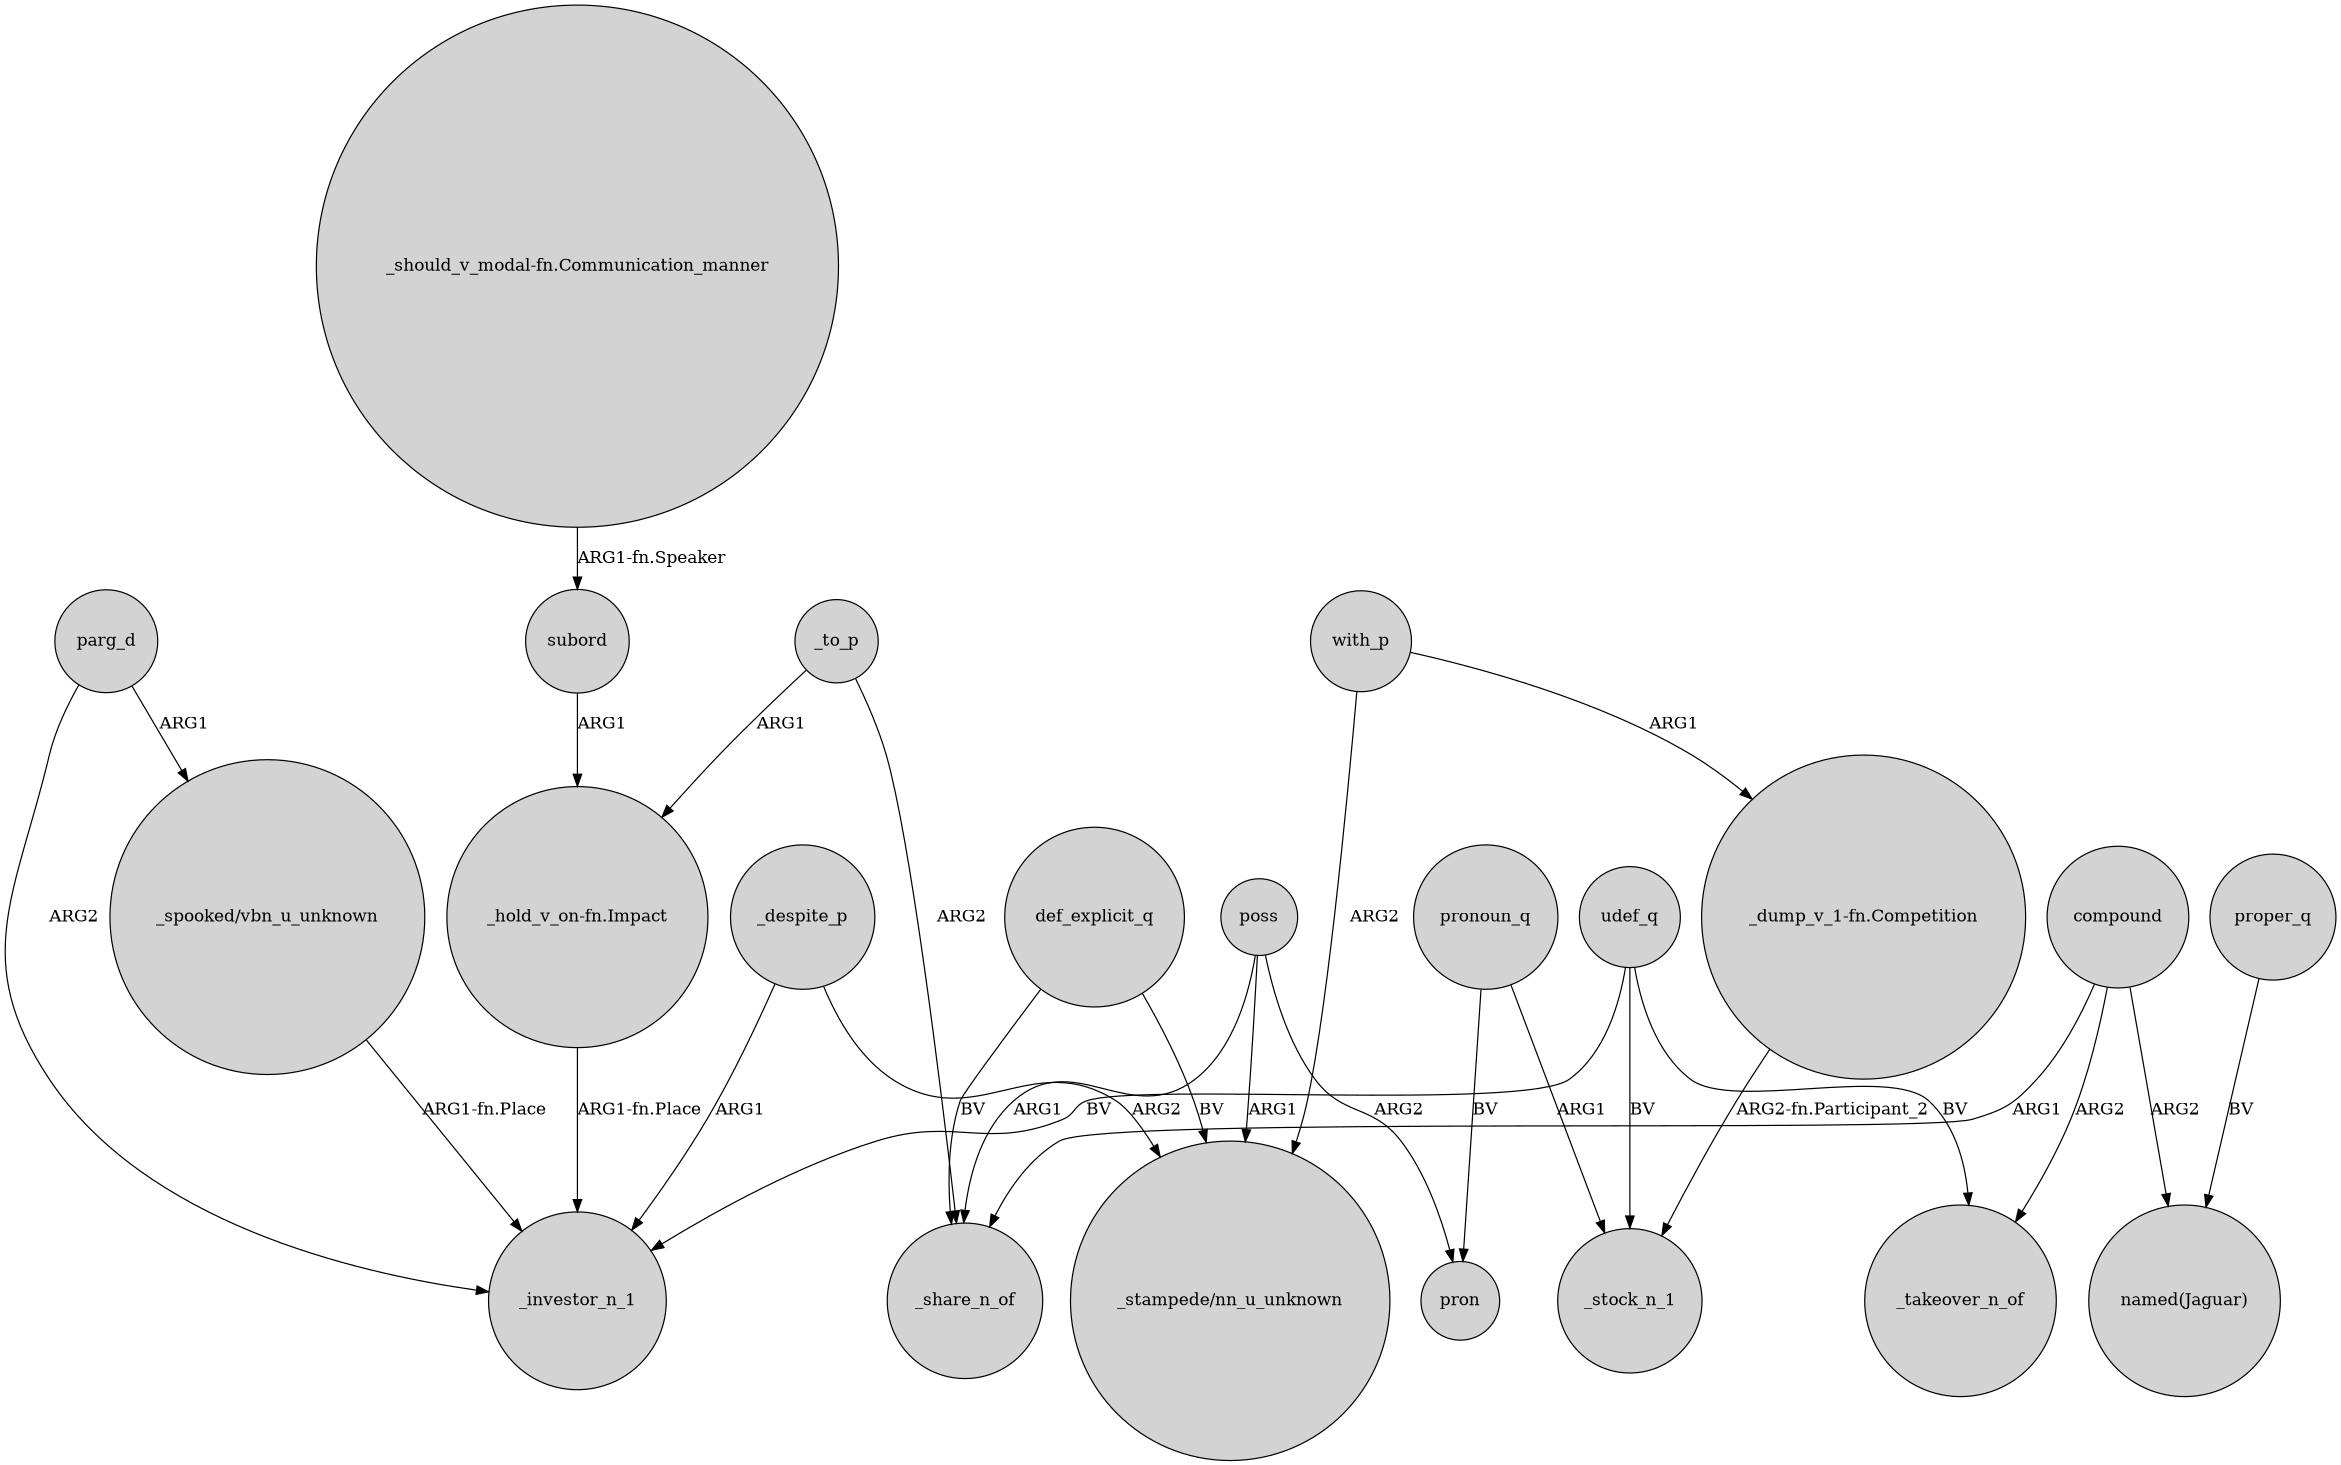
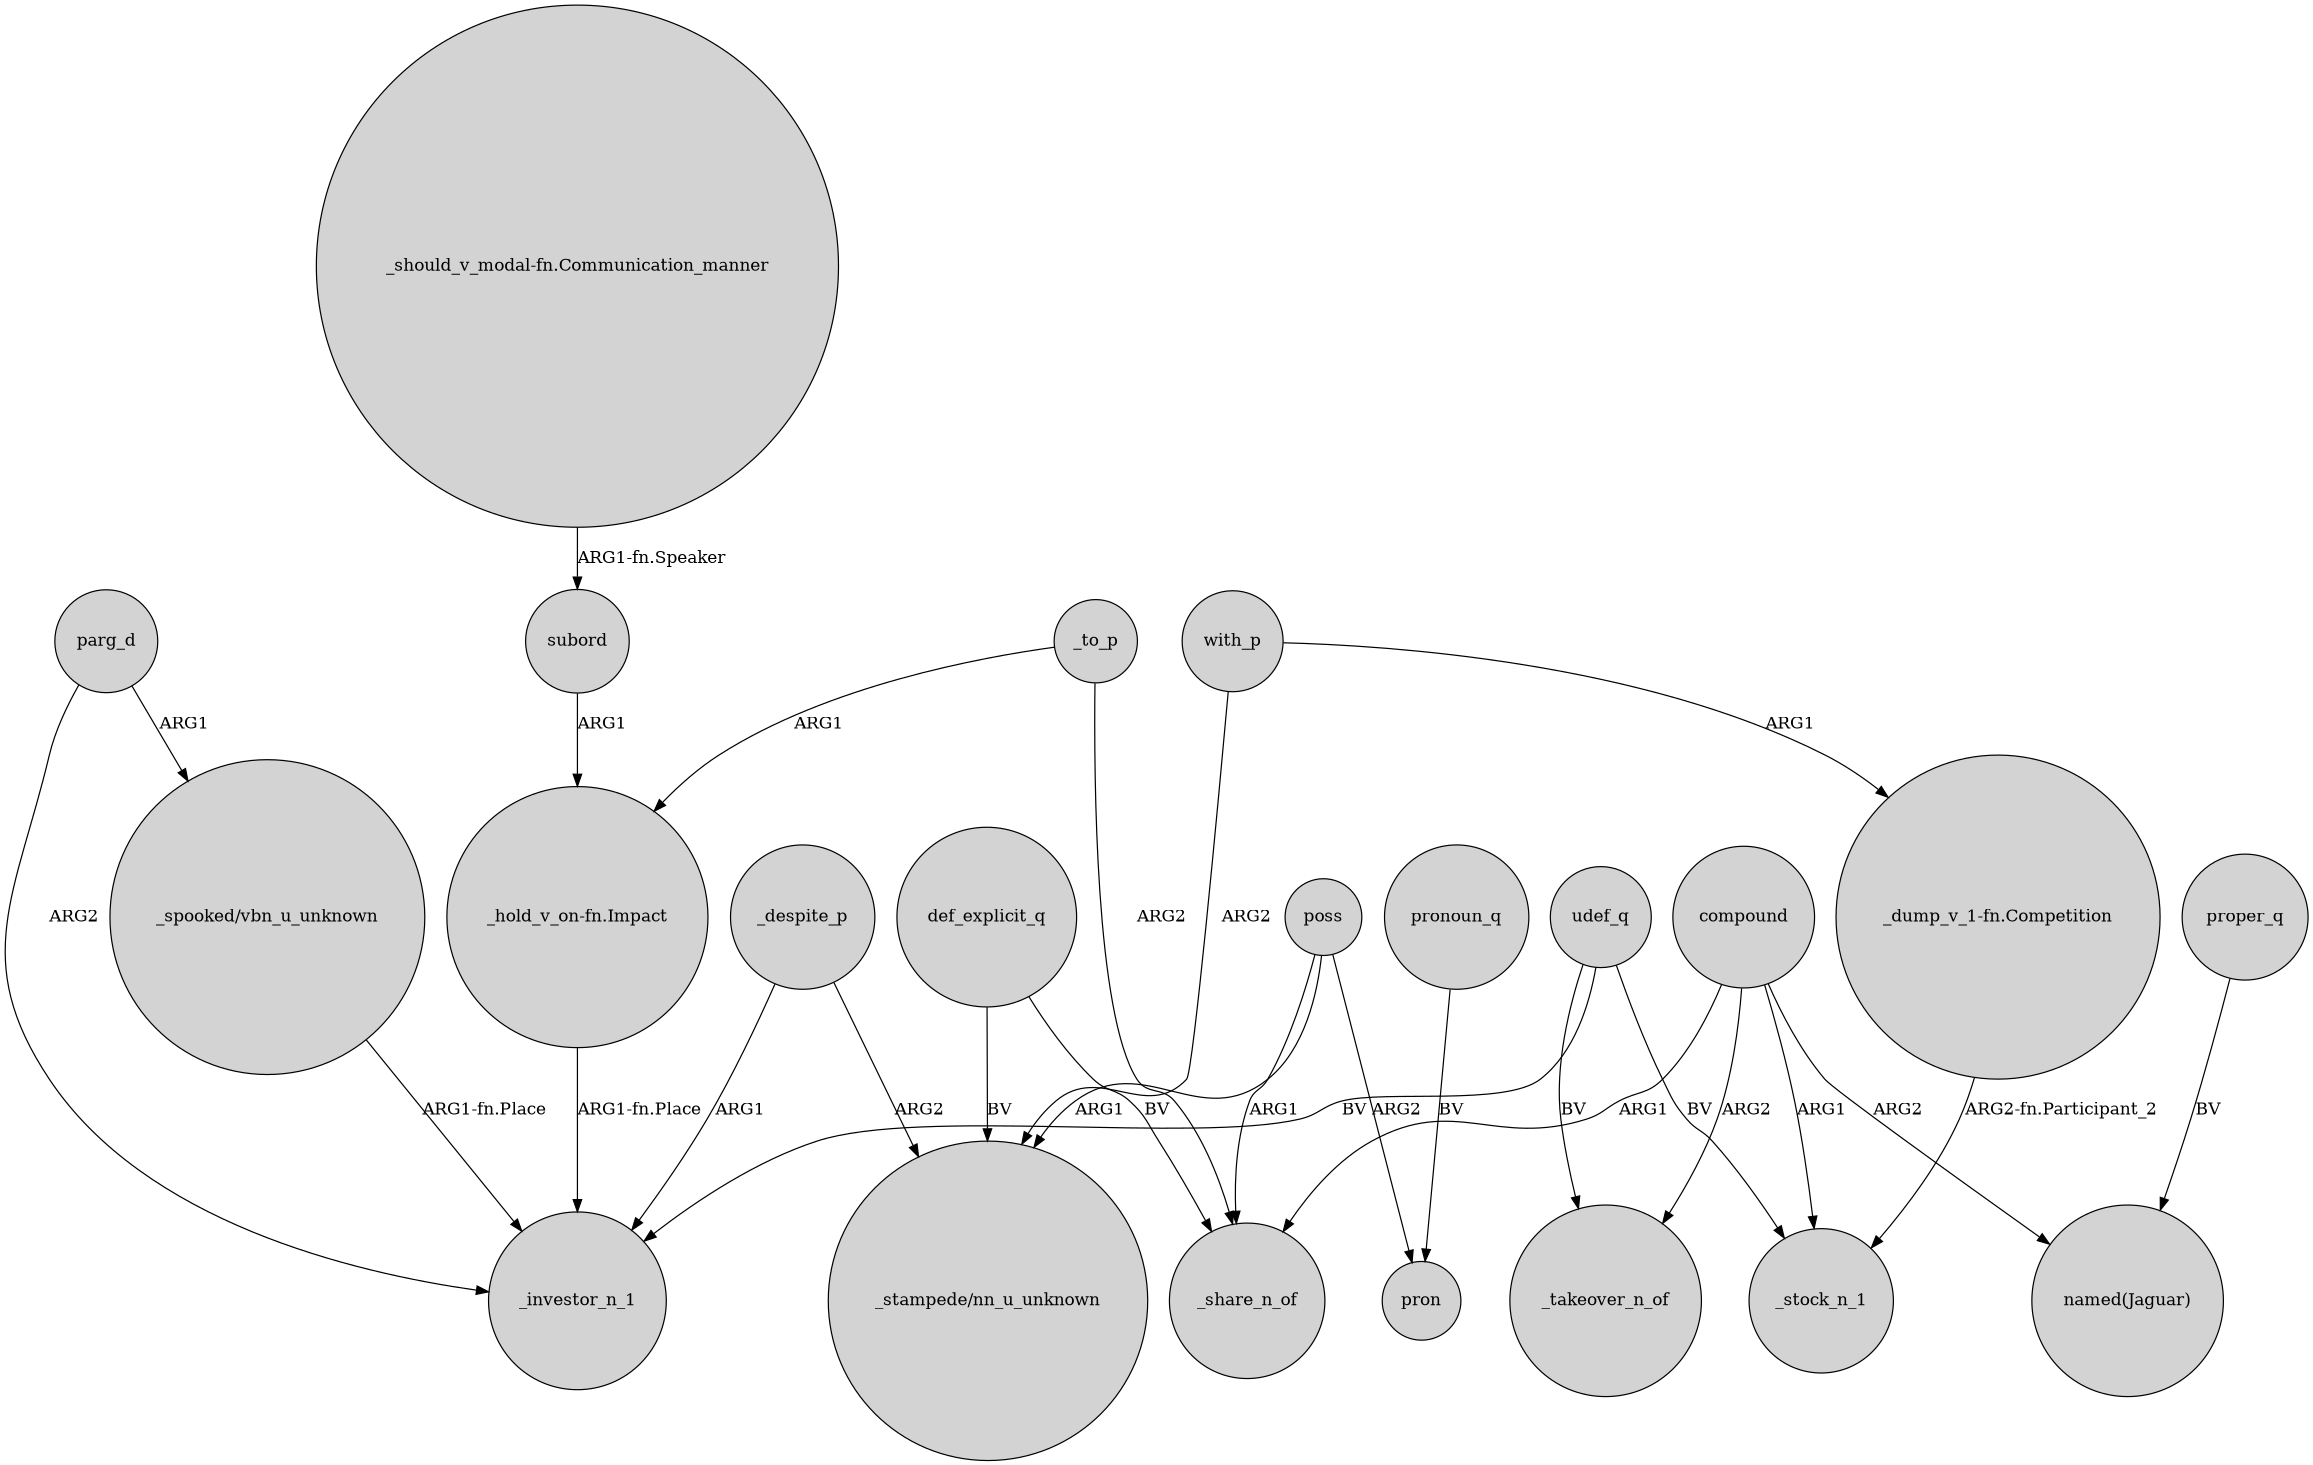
(1556, 1103) -> (1794, 1099)
